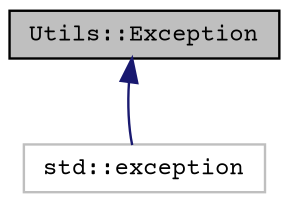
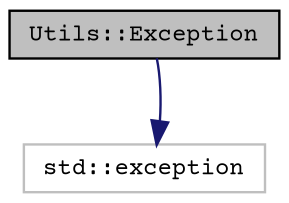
(129, 114) -> (160, 90)
